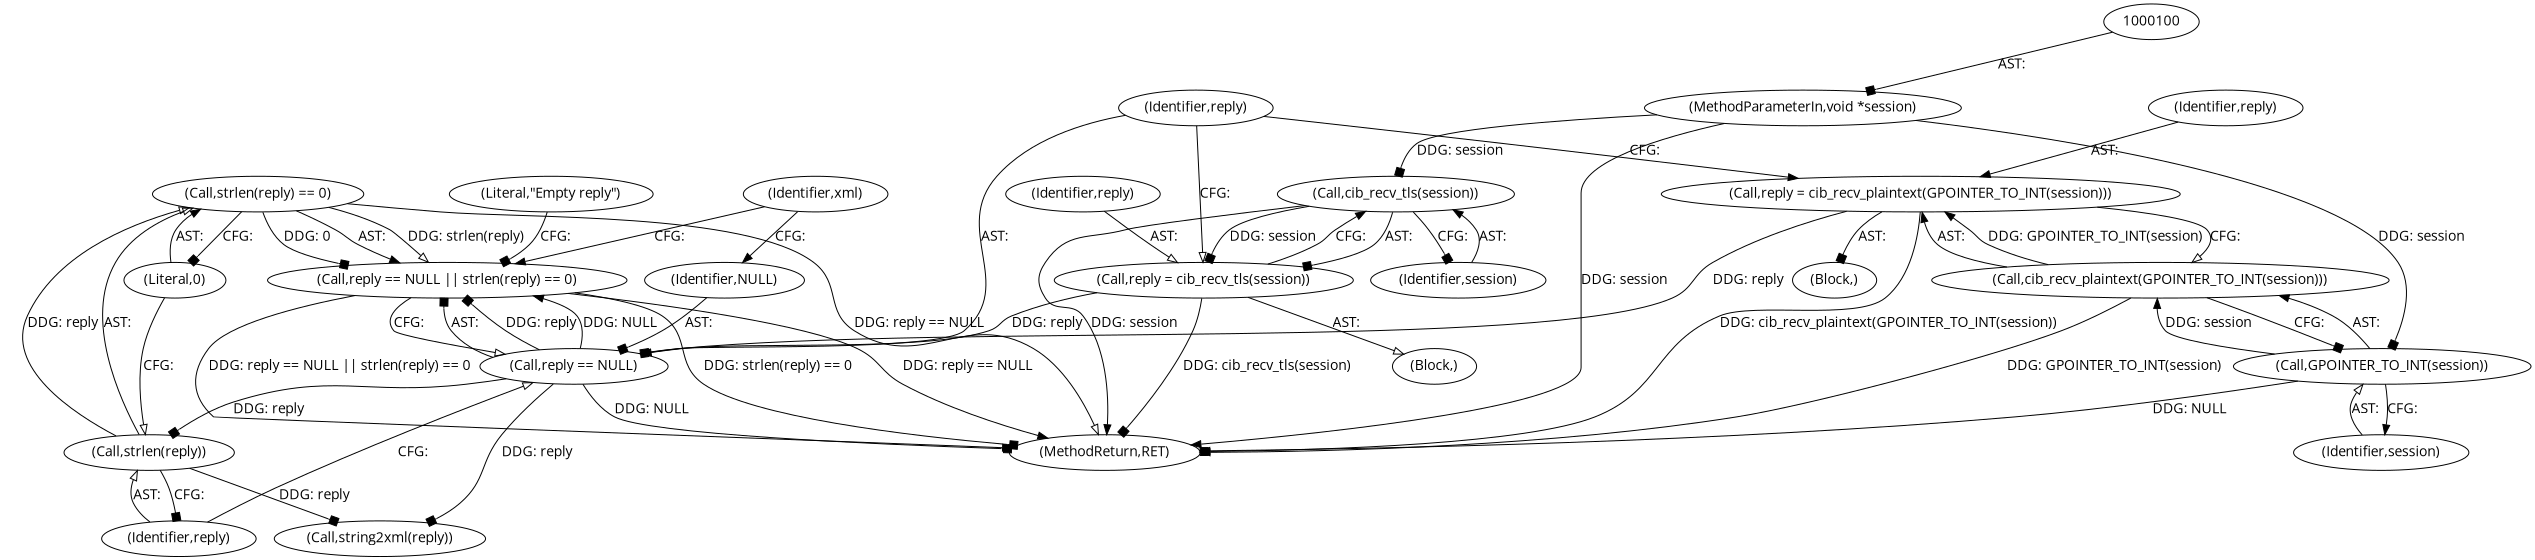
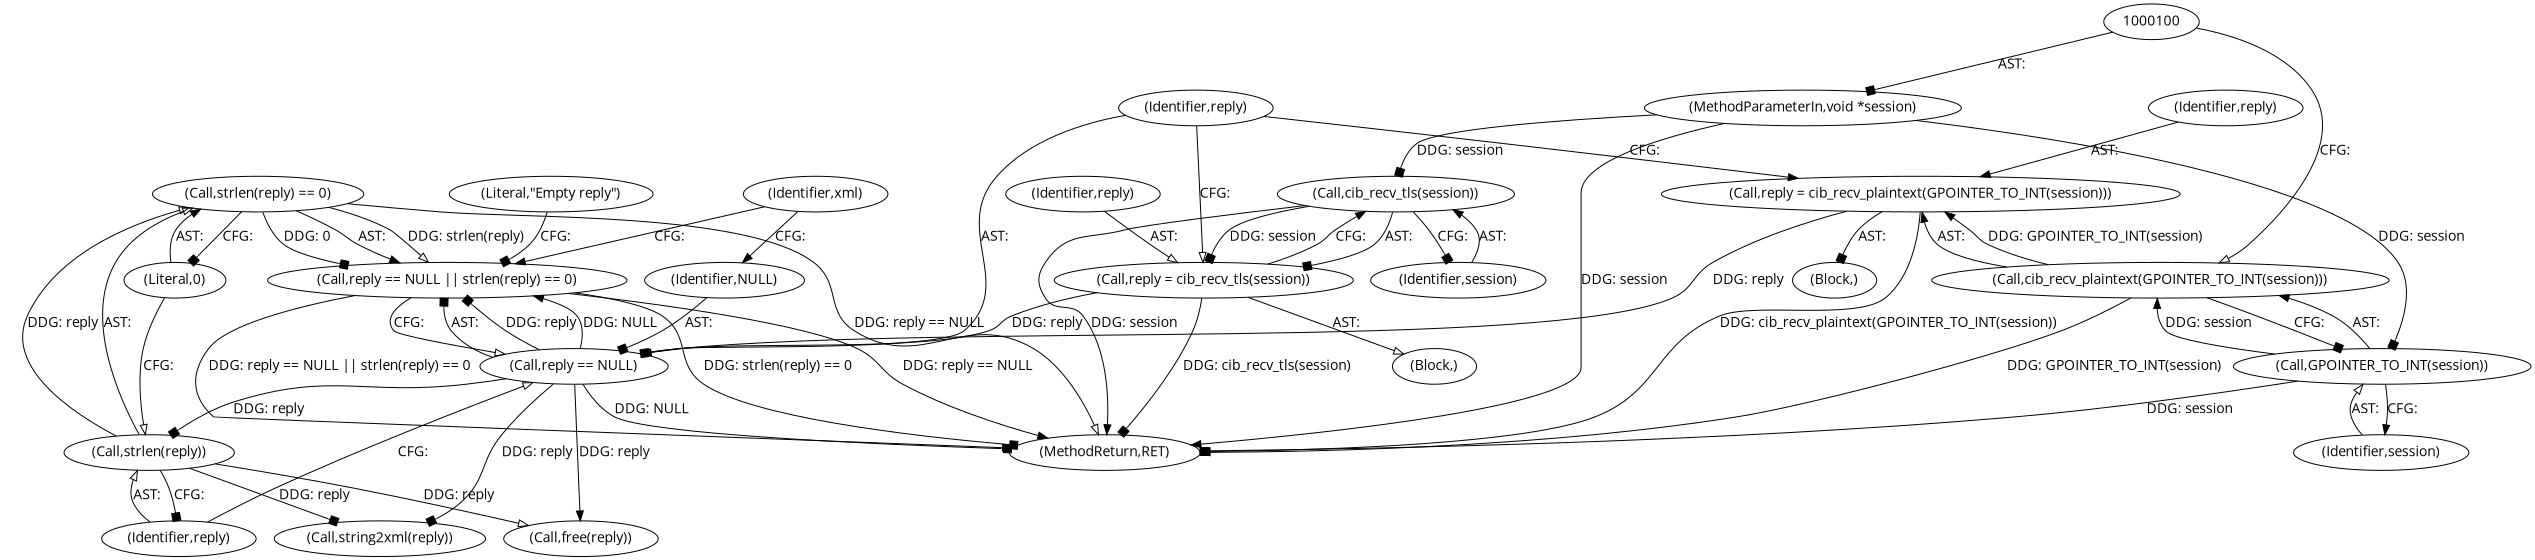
(2169, 217) -> (2322, 124)
(2190, 409) -> (2190, 409)
none -> (581, 539)
